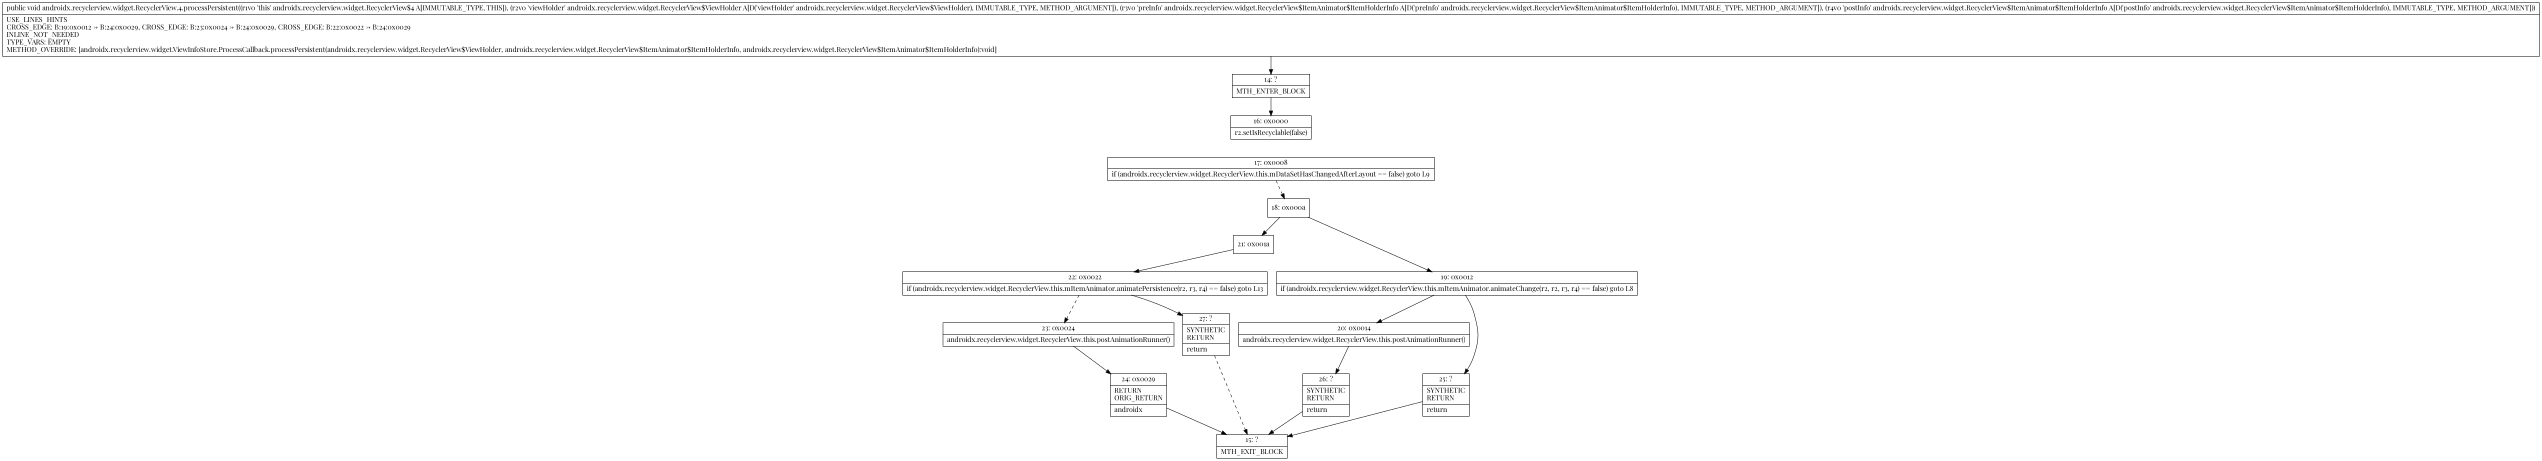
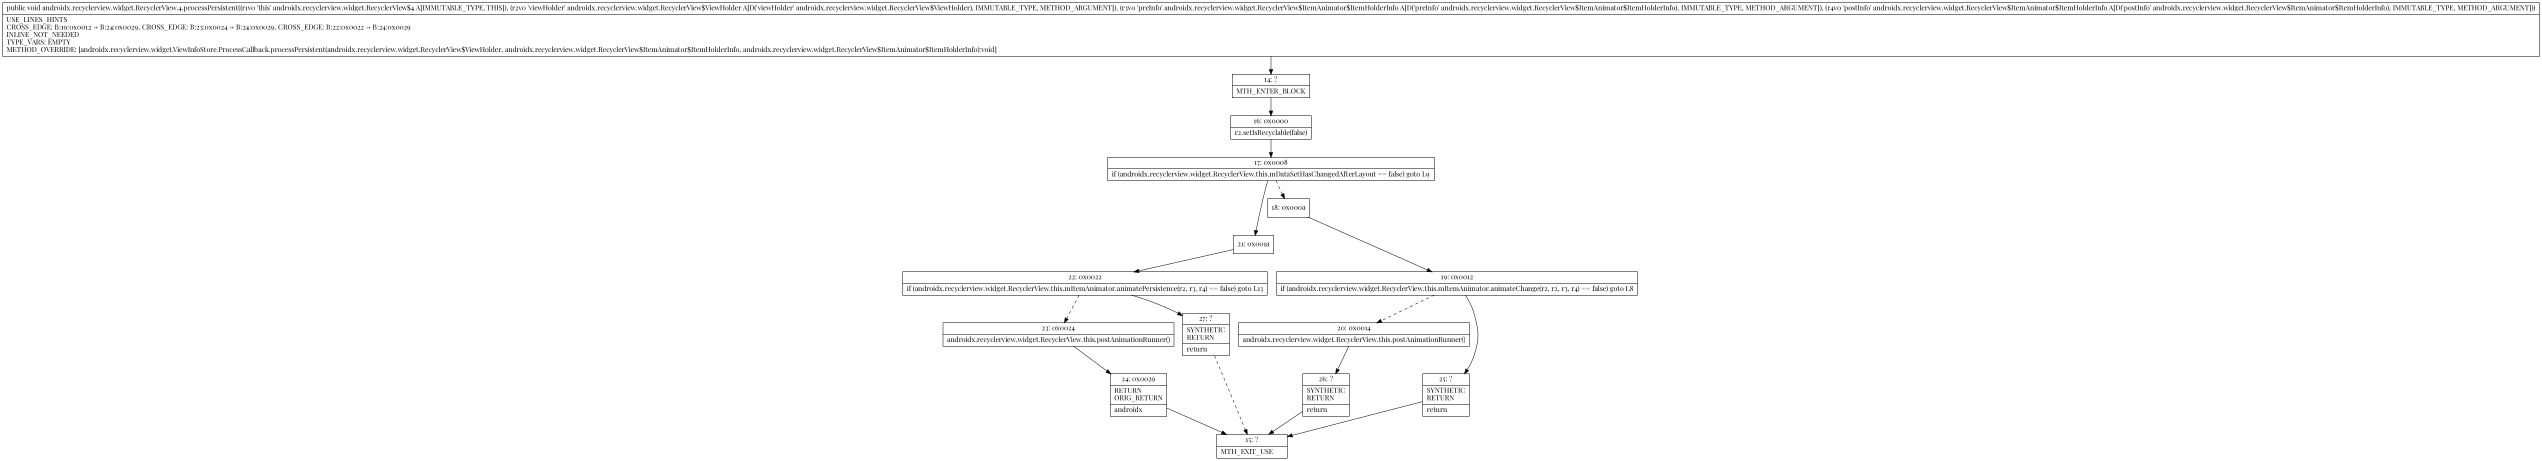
none -> (1271, 146)
(1273, 225) -> (1261, 205)
(1408, 308) -> (1408, 308)
(1252, 452) -> (1247, 452)
